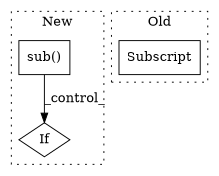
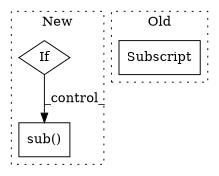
(44, 94) -> (44, 94)
